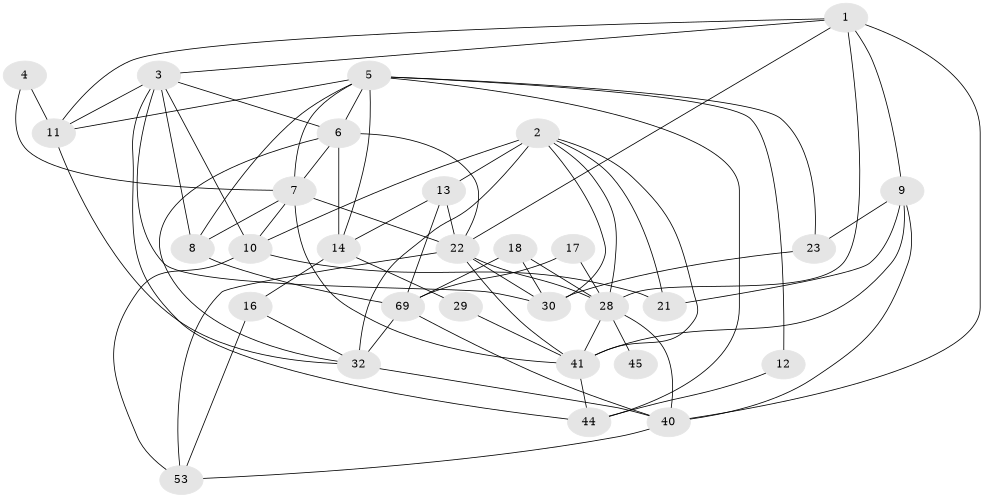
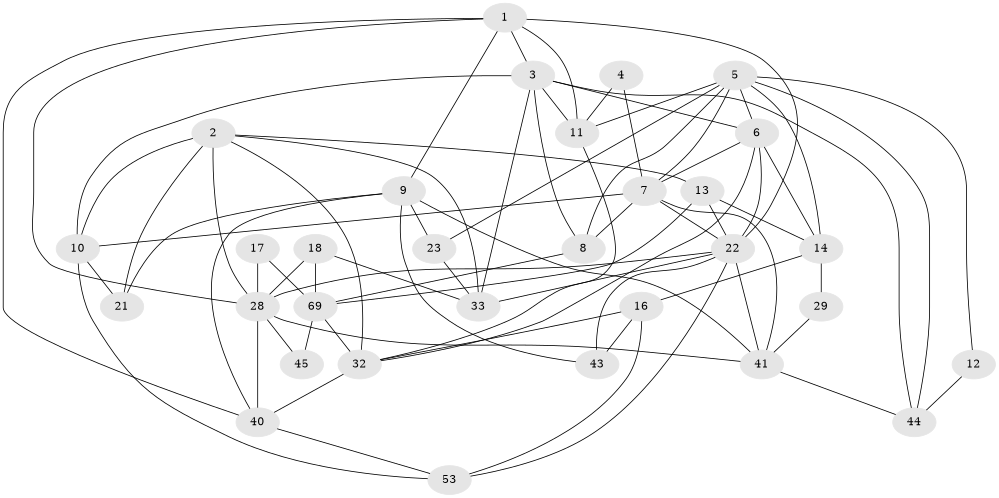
(683, 254) -> none
(549, 307) -> (478, 307)
none -> (597, 364)
(532, 372) -> (309, 335)
